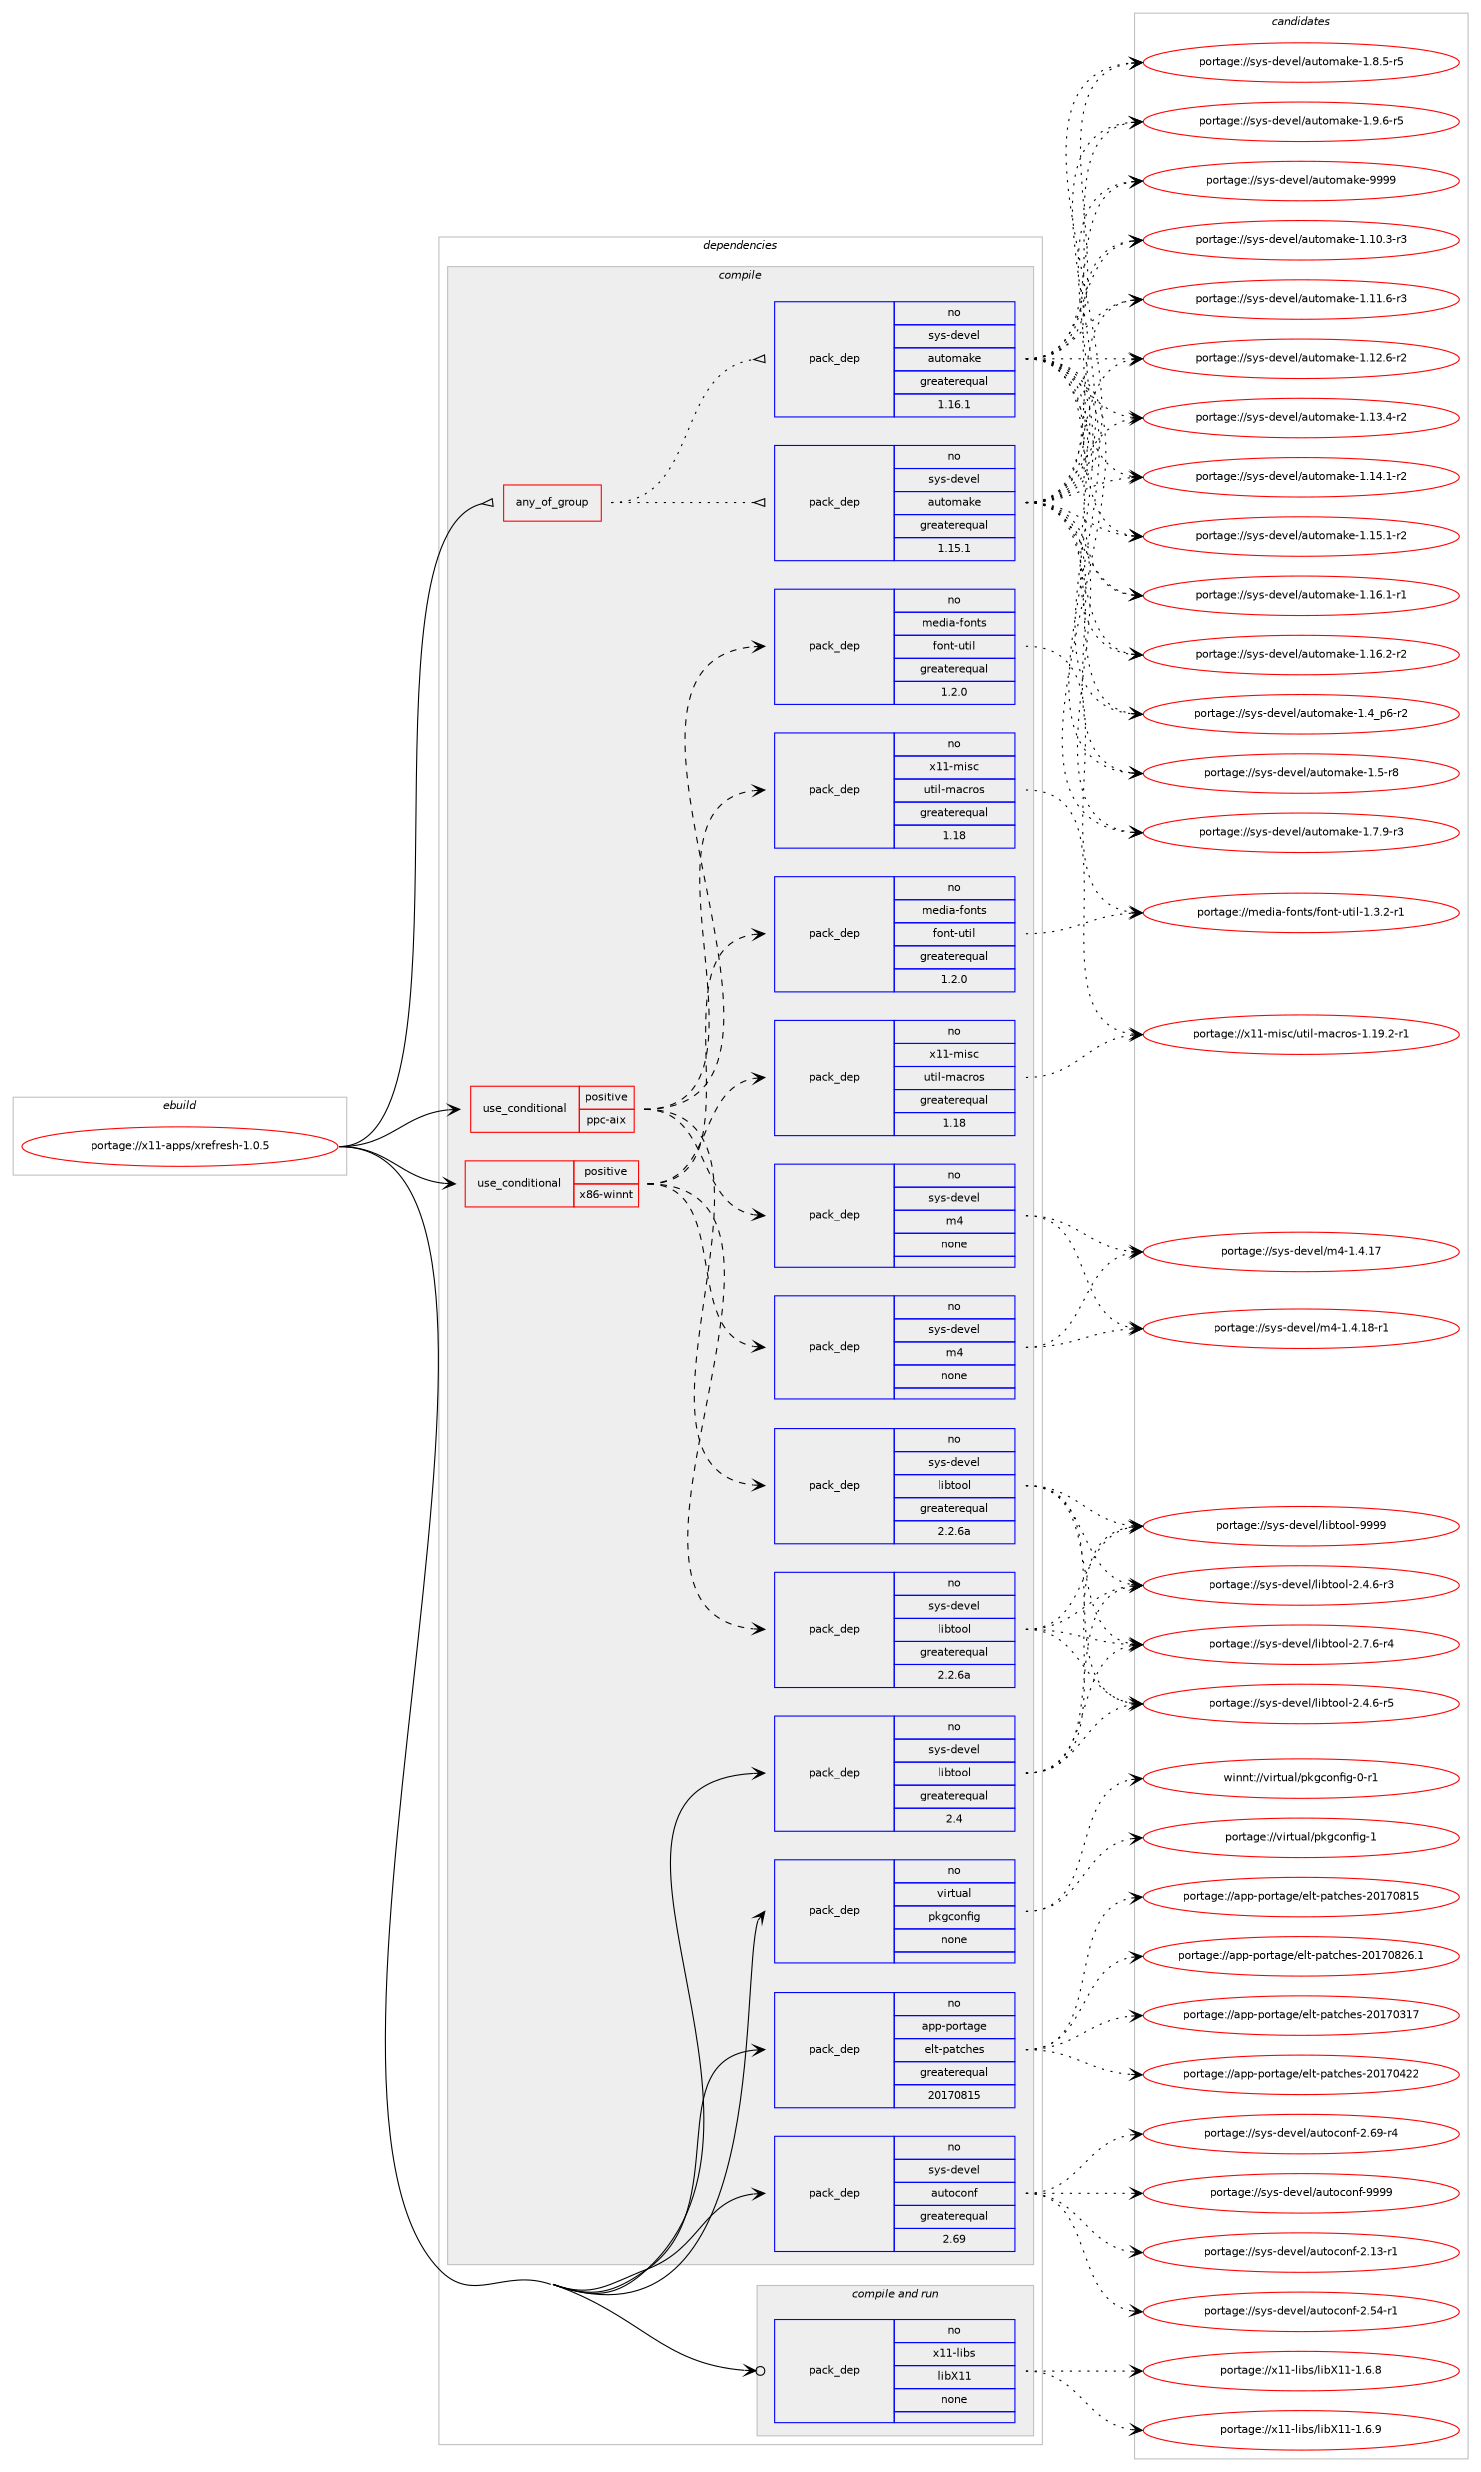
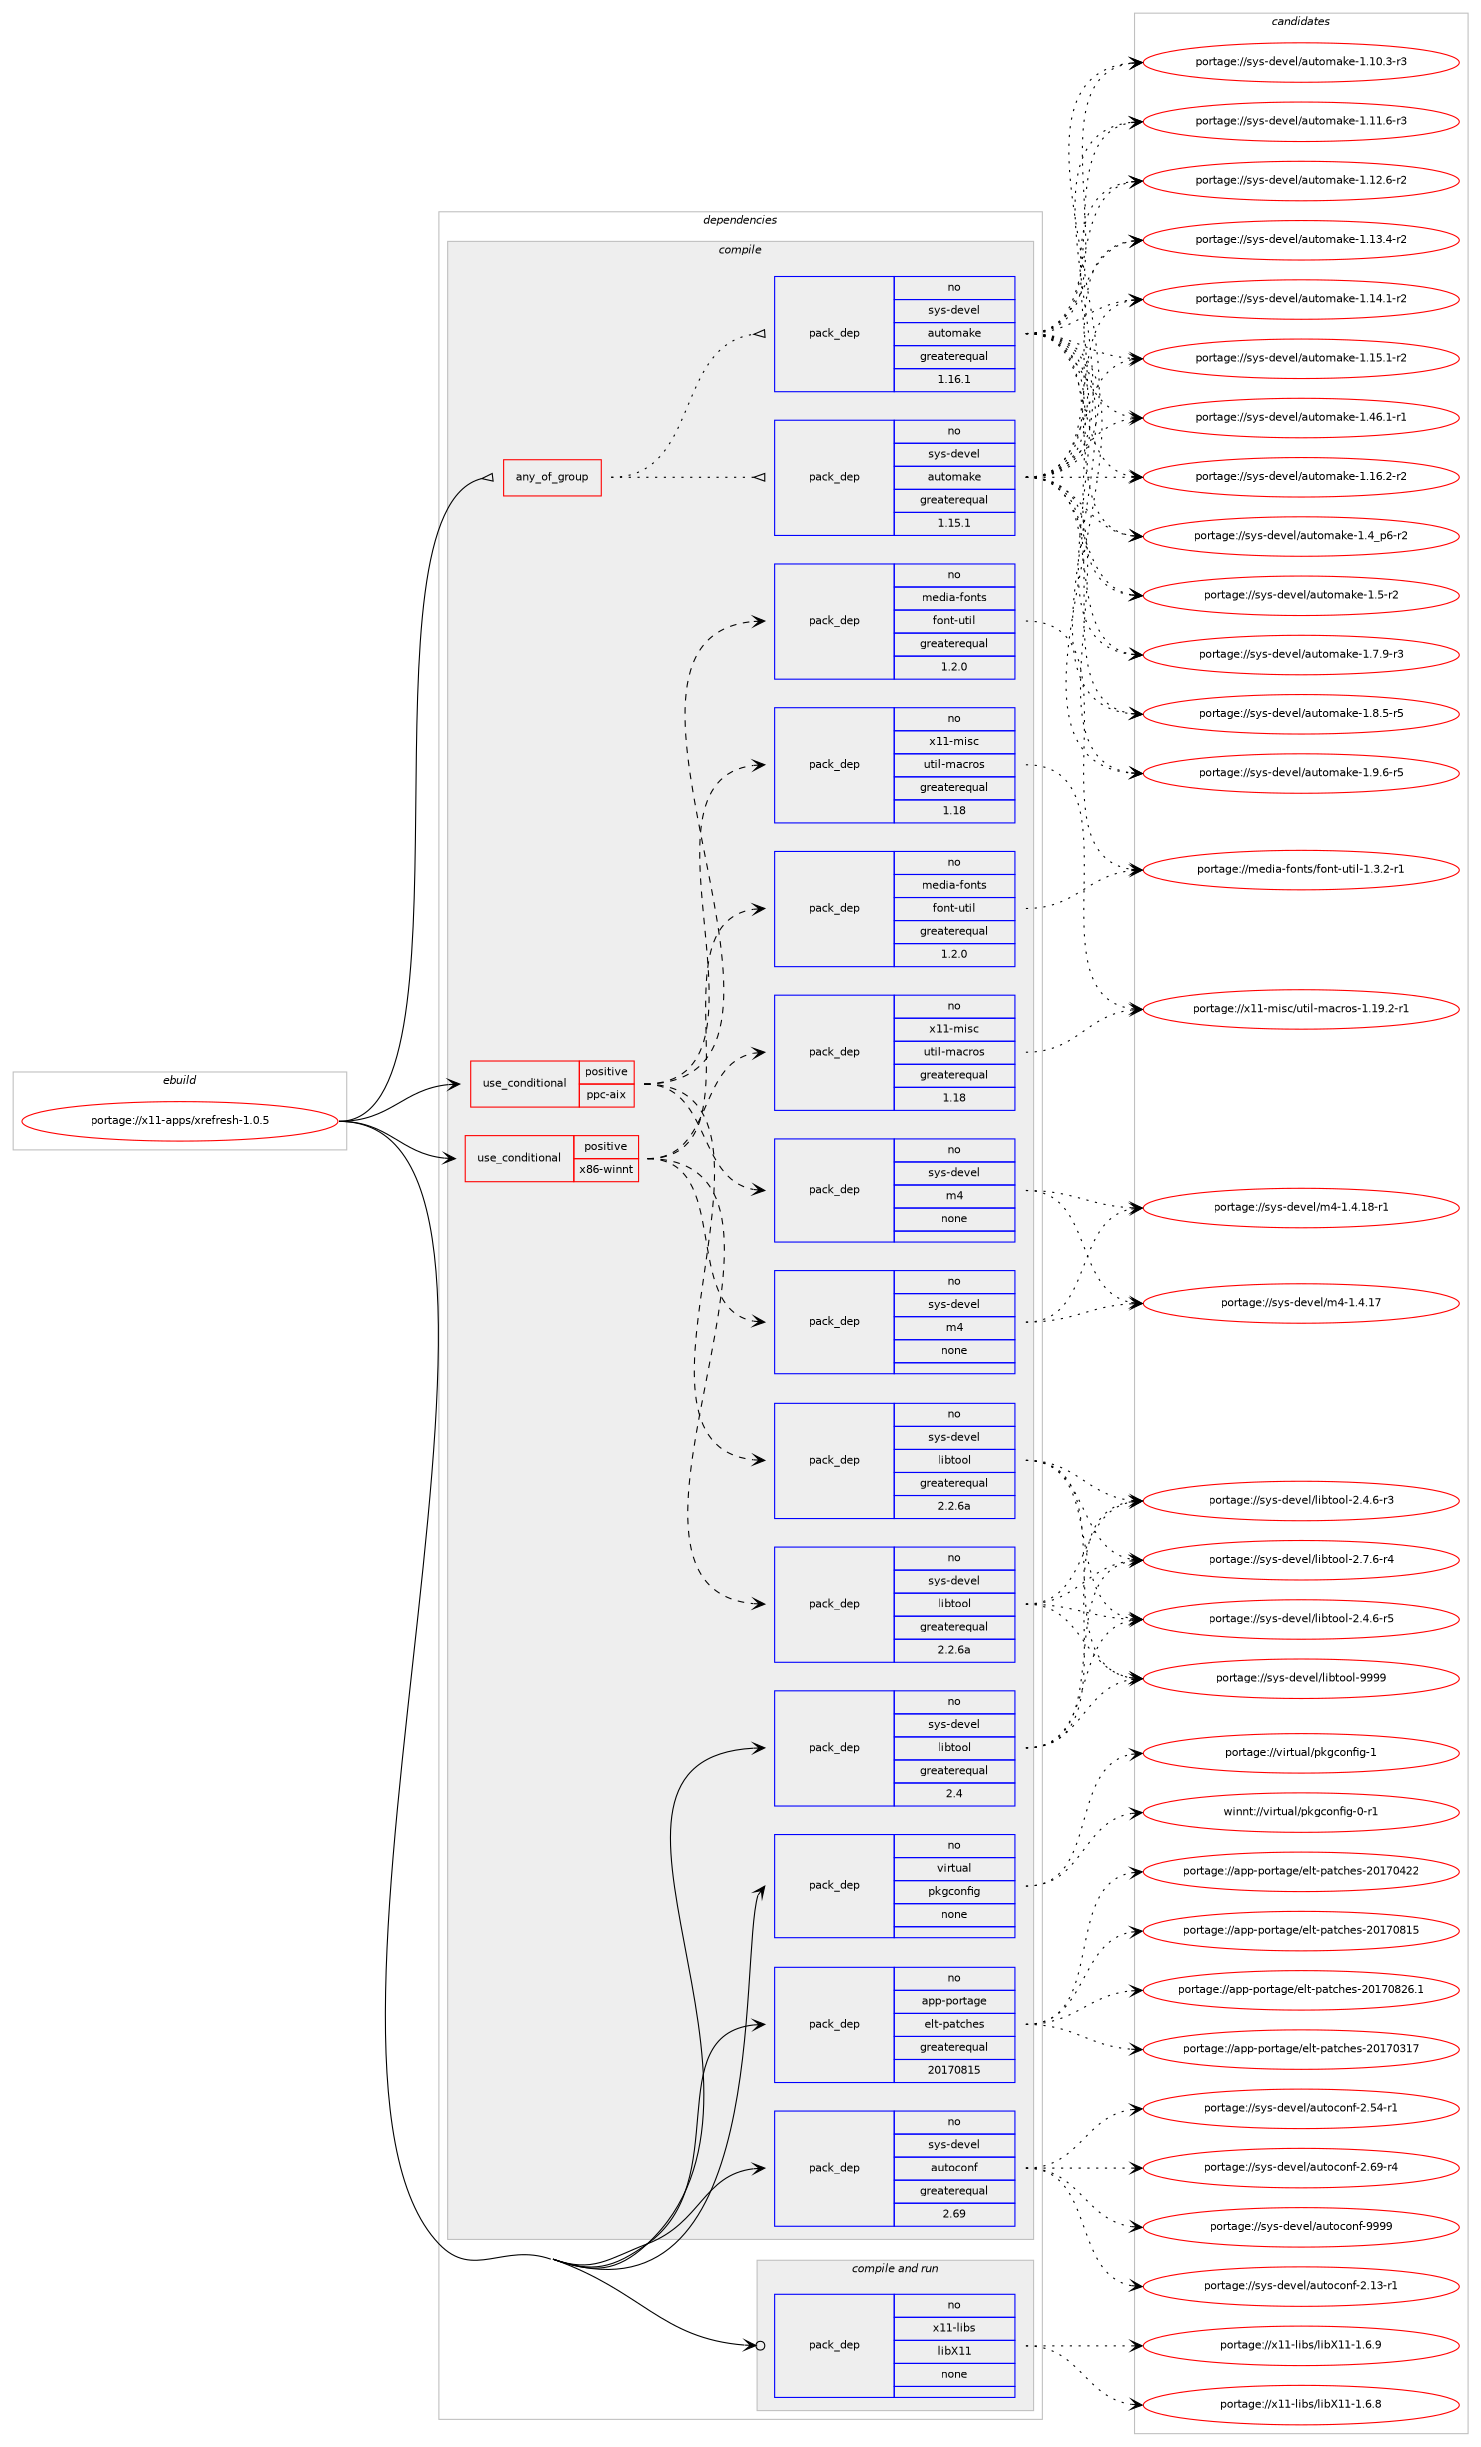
(1301, 181) -> none
(1301, 596) -> (1301, 418)
(1301, 774) -> (1301, 596)
